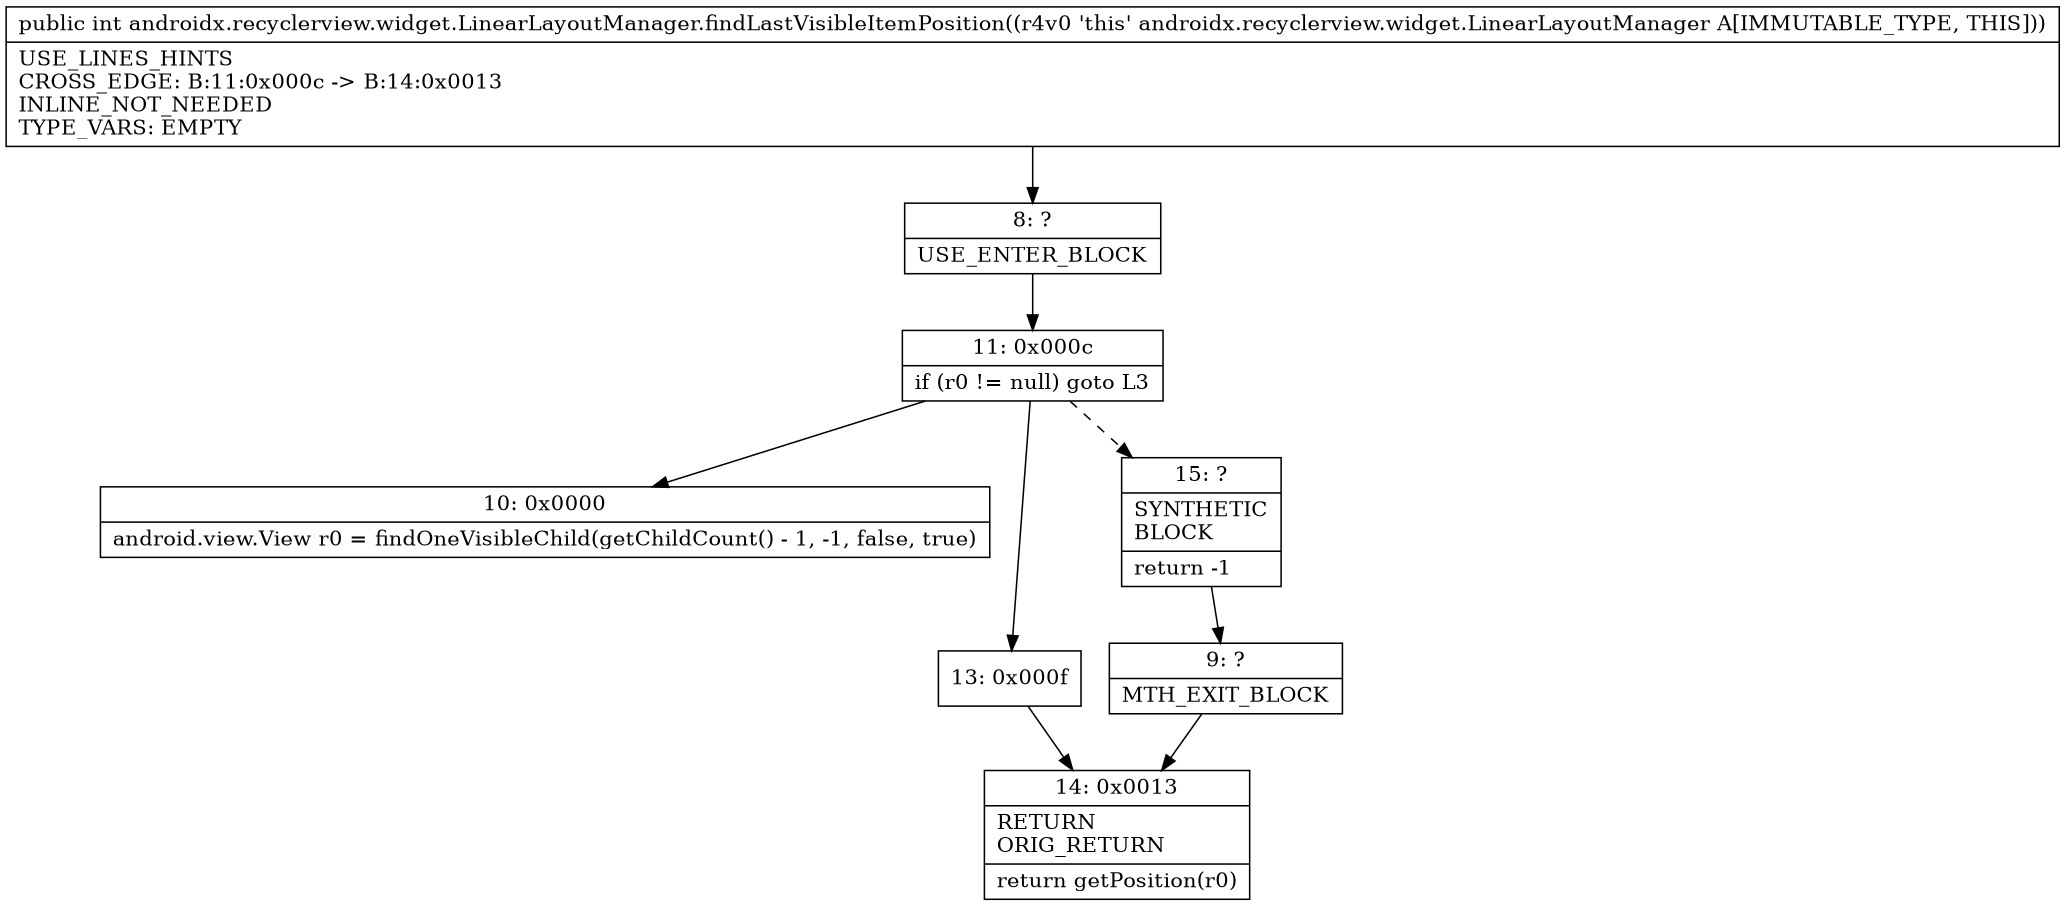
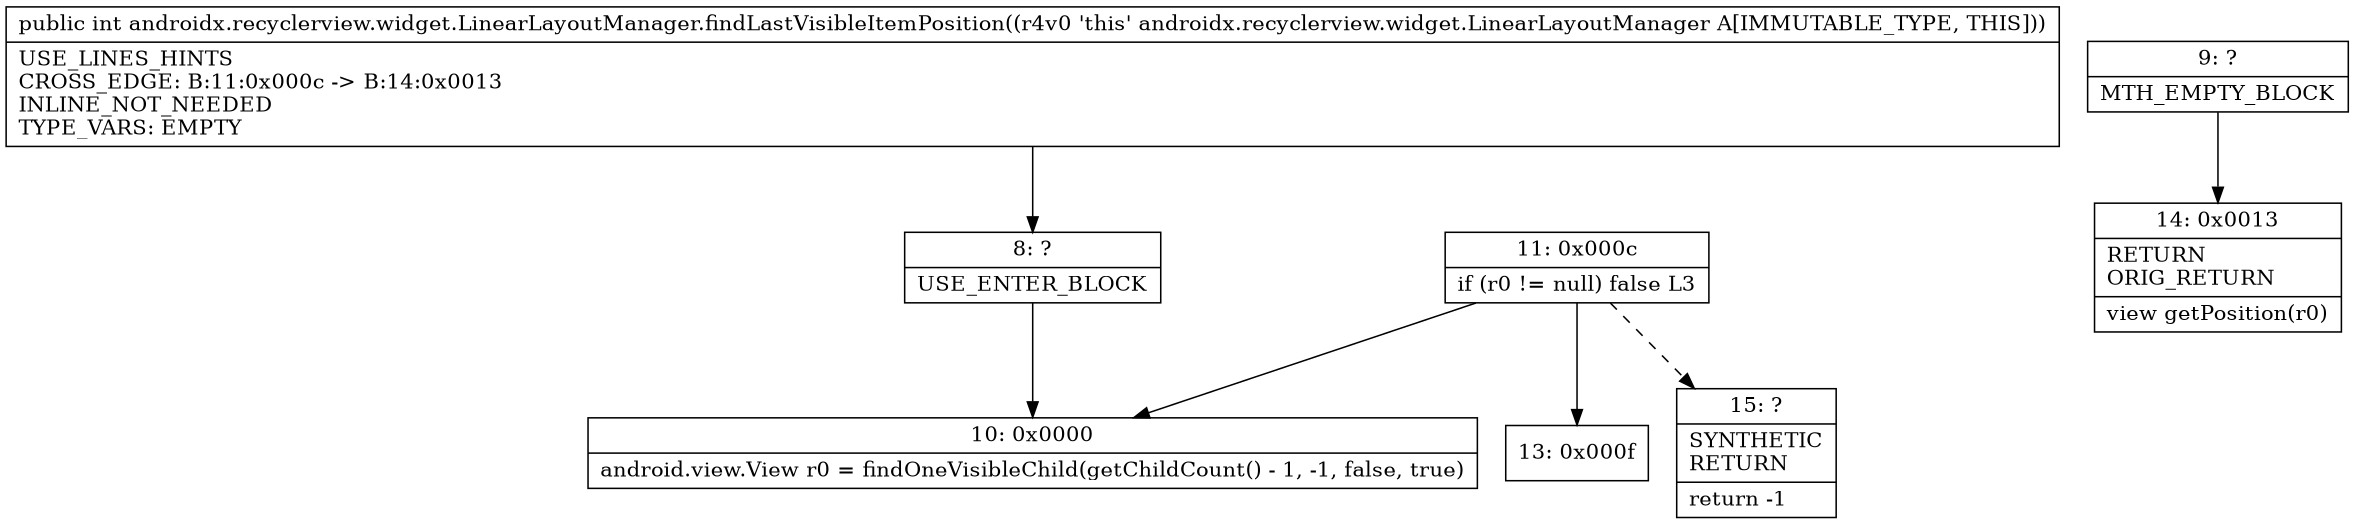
(1033, 294) -> (1033, 352)
(1033, 383) -> (1577, 284)
(1174, 533) -> (1739, 464)
(1215, 607) -> none
(1226, 695) -> (2218, 94)
(1046, 732) -> none
(1117, 881) -> (2218, 314)
